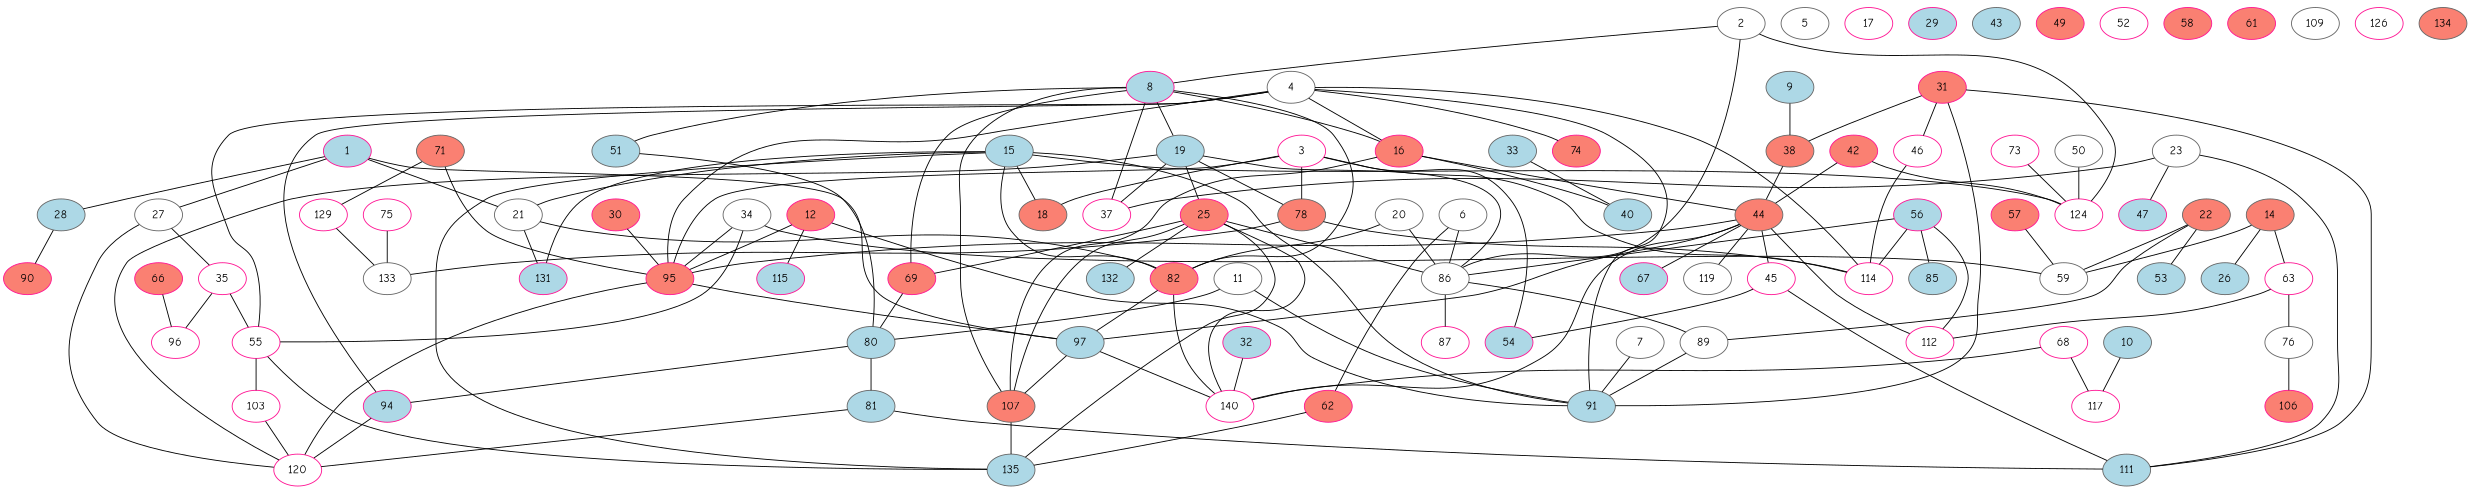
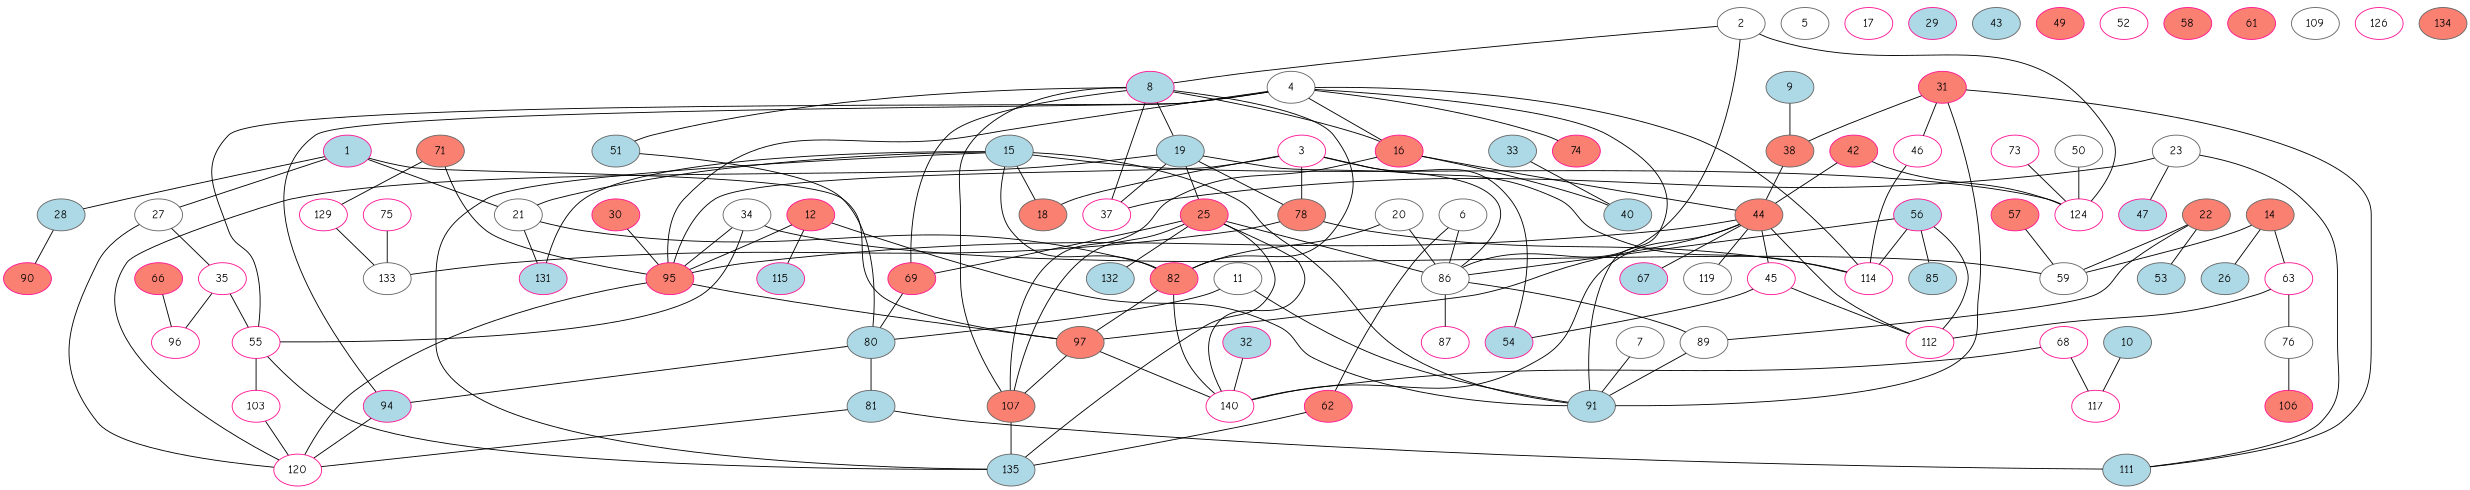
(1080, 342) -> (1080, 342)
(1944, 383) -> (1850, 311)
